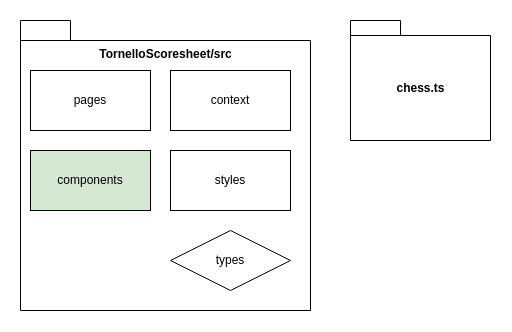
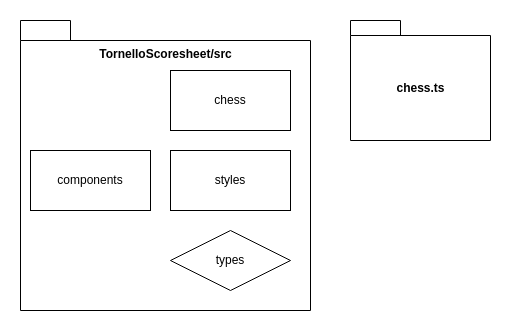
(91, 101) -> none
(231, 101) -> (231, 101)
(91, 181) -> (91, 181)
